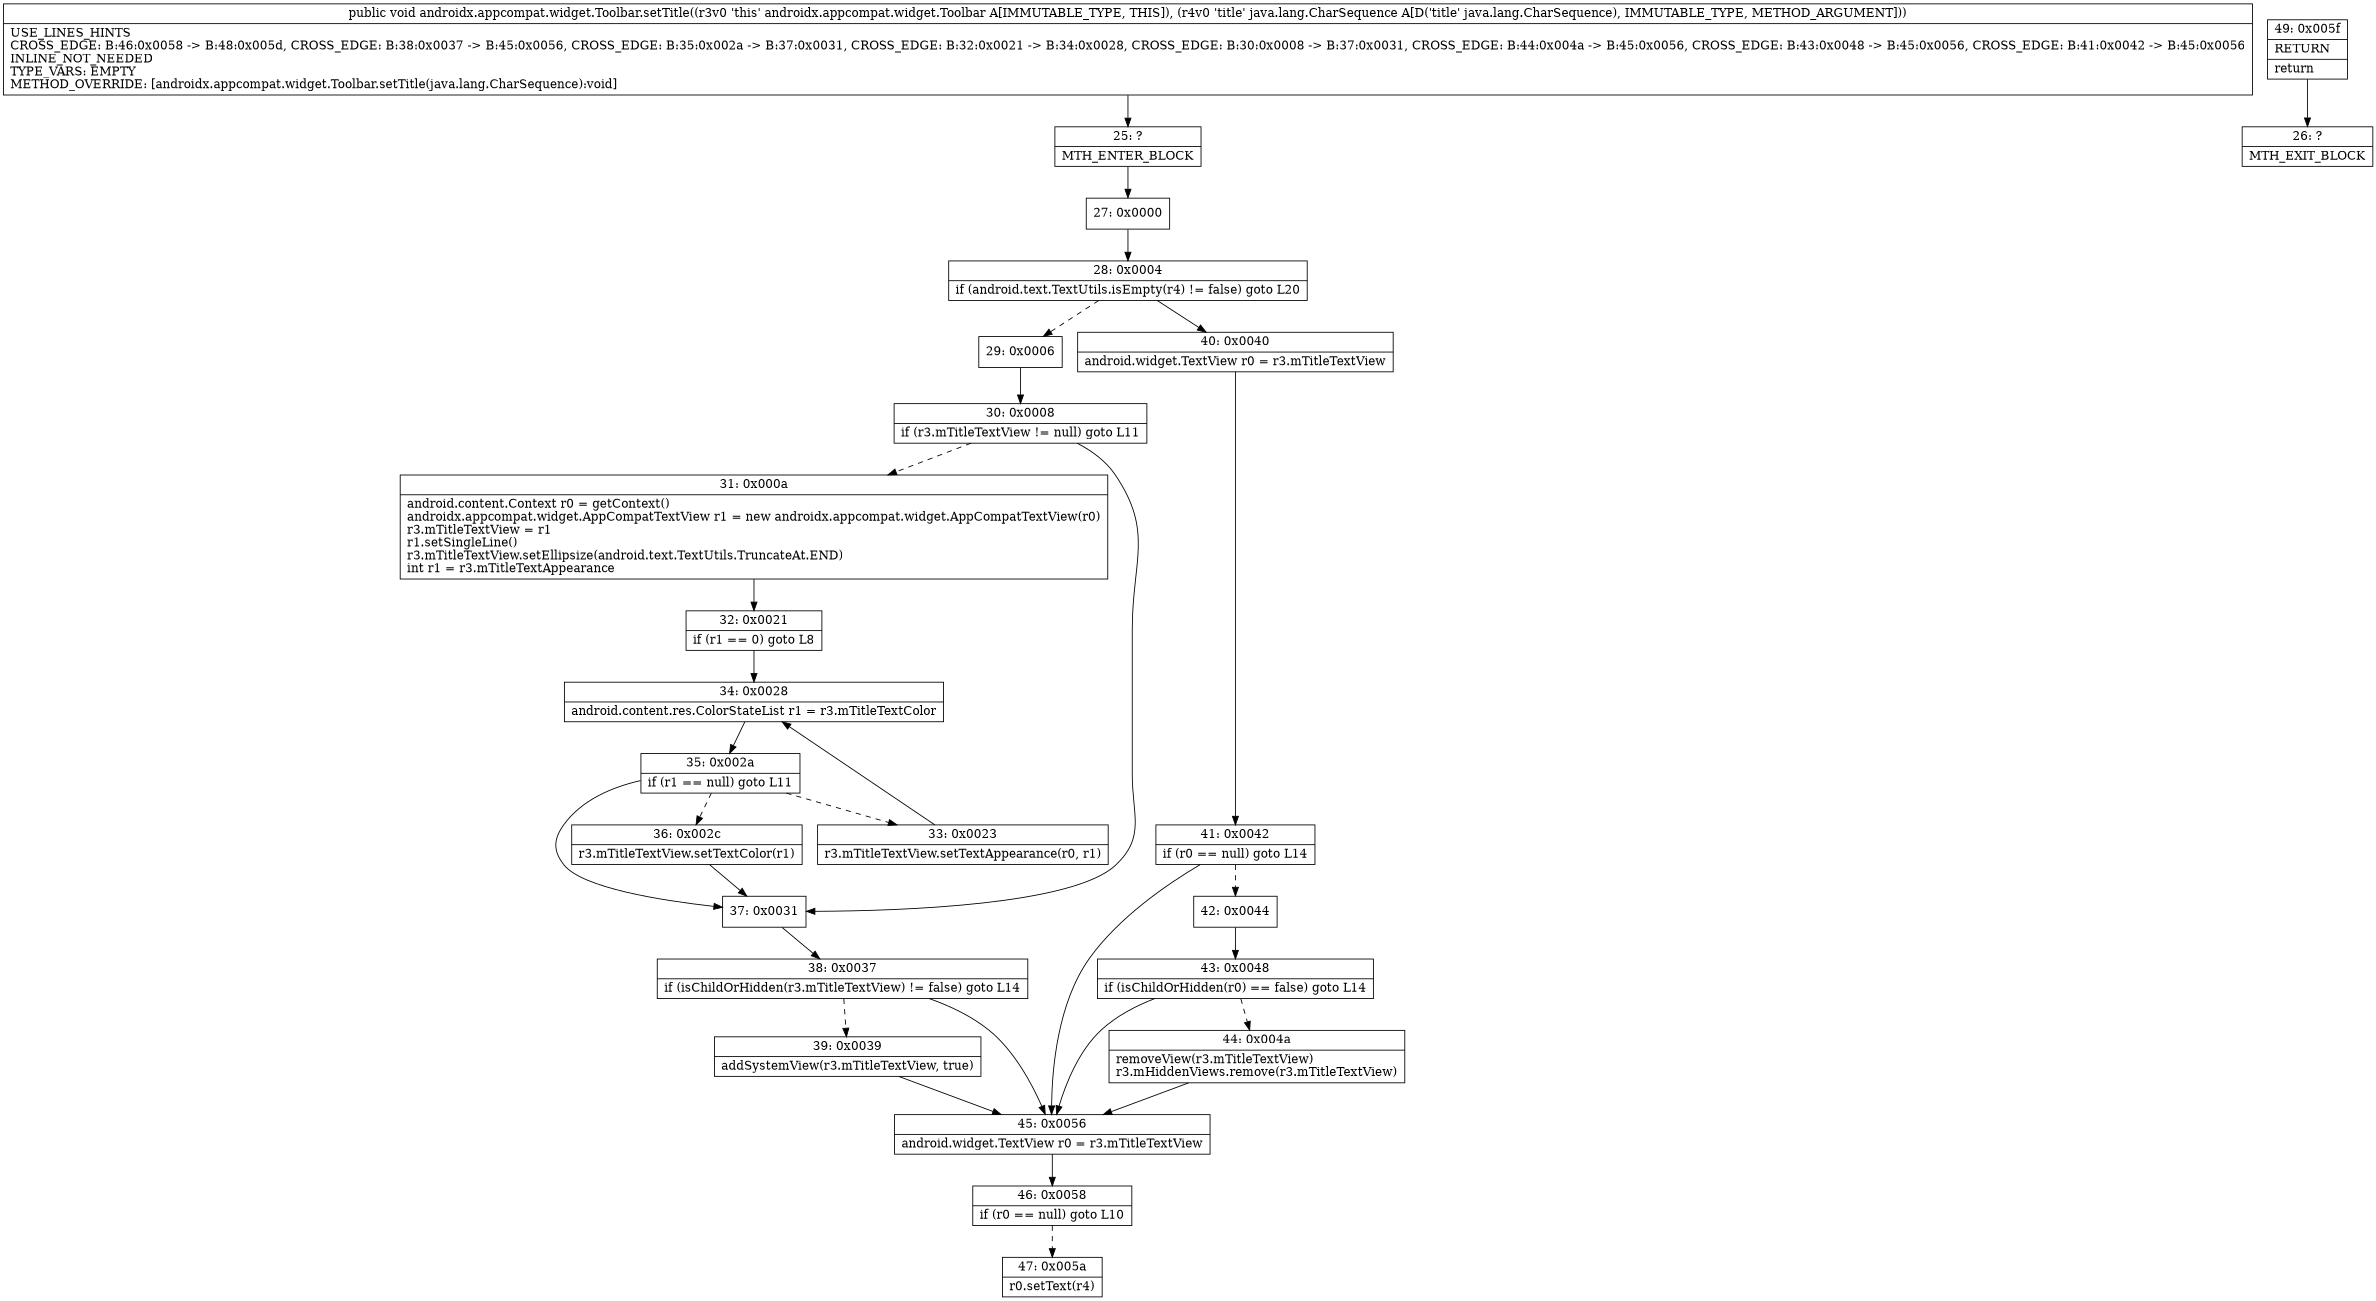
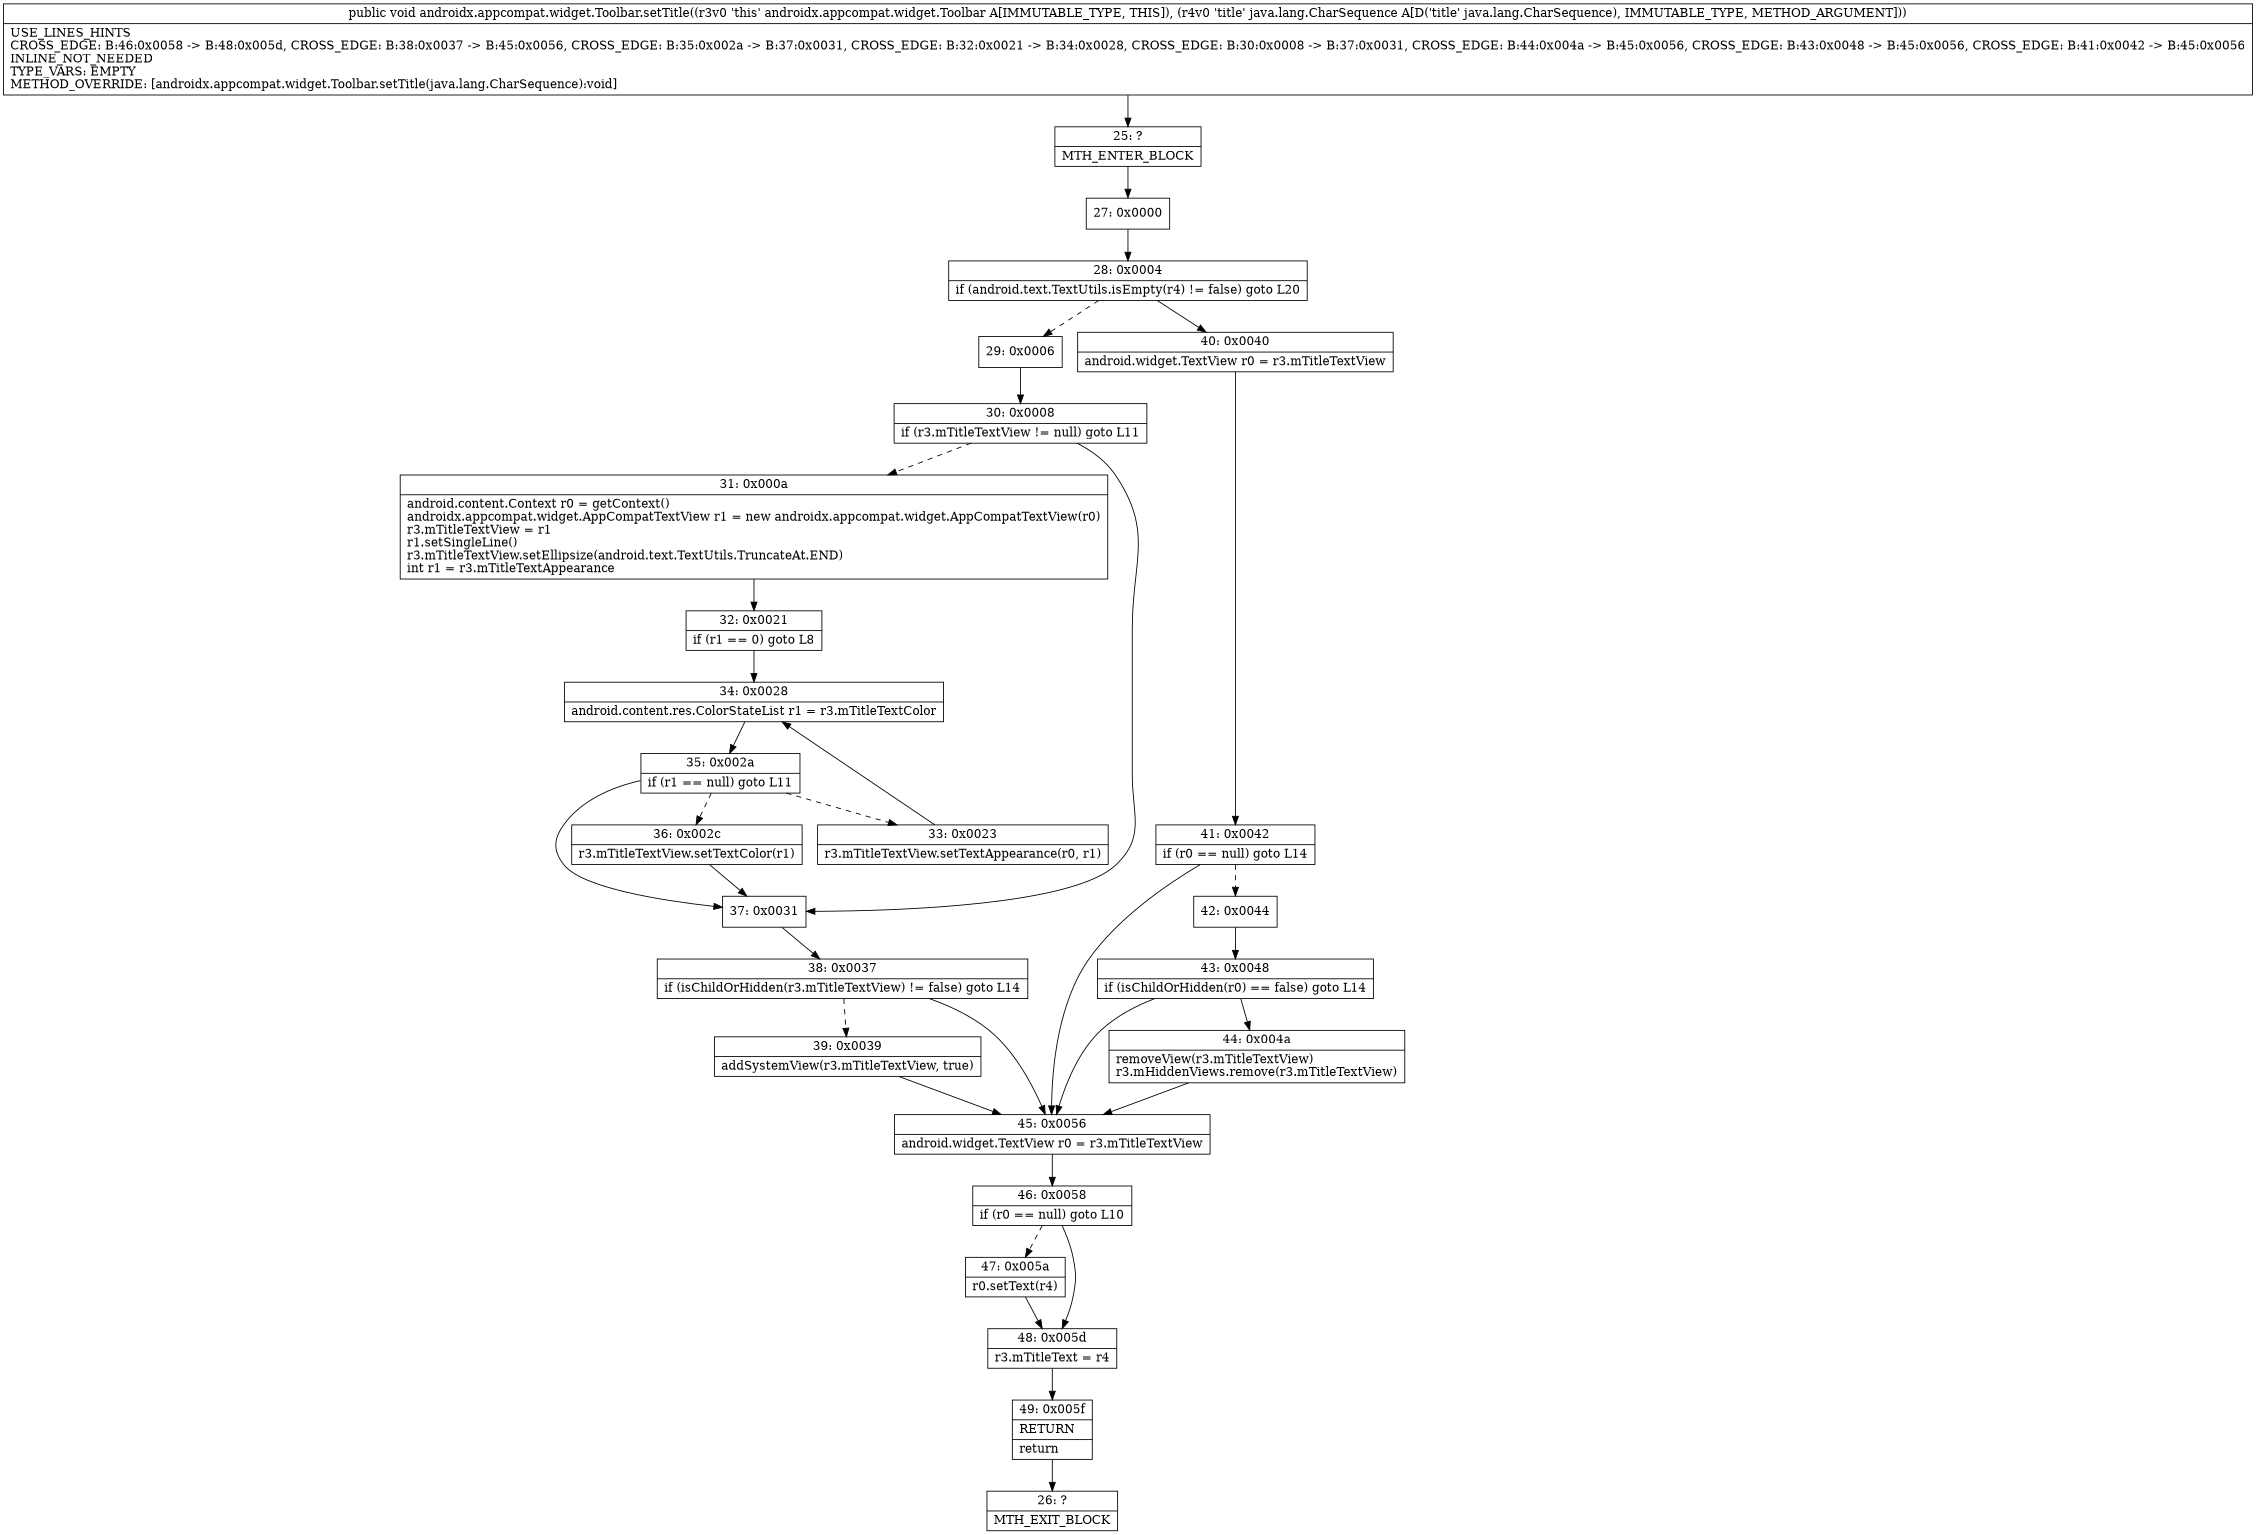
(1244, 1010) -> (1244, 1010)
none -> (1052, 1348)
